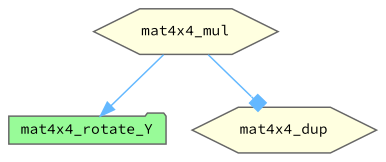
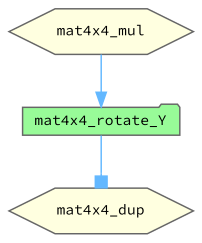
(230, 76) -> (101, 154)
